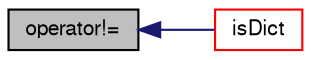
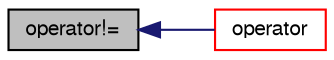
(259, 30) -> (270, 30)
